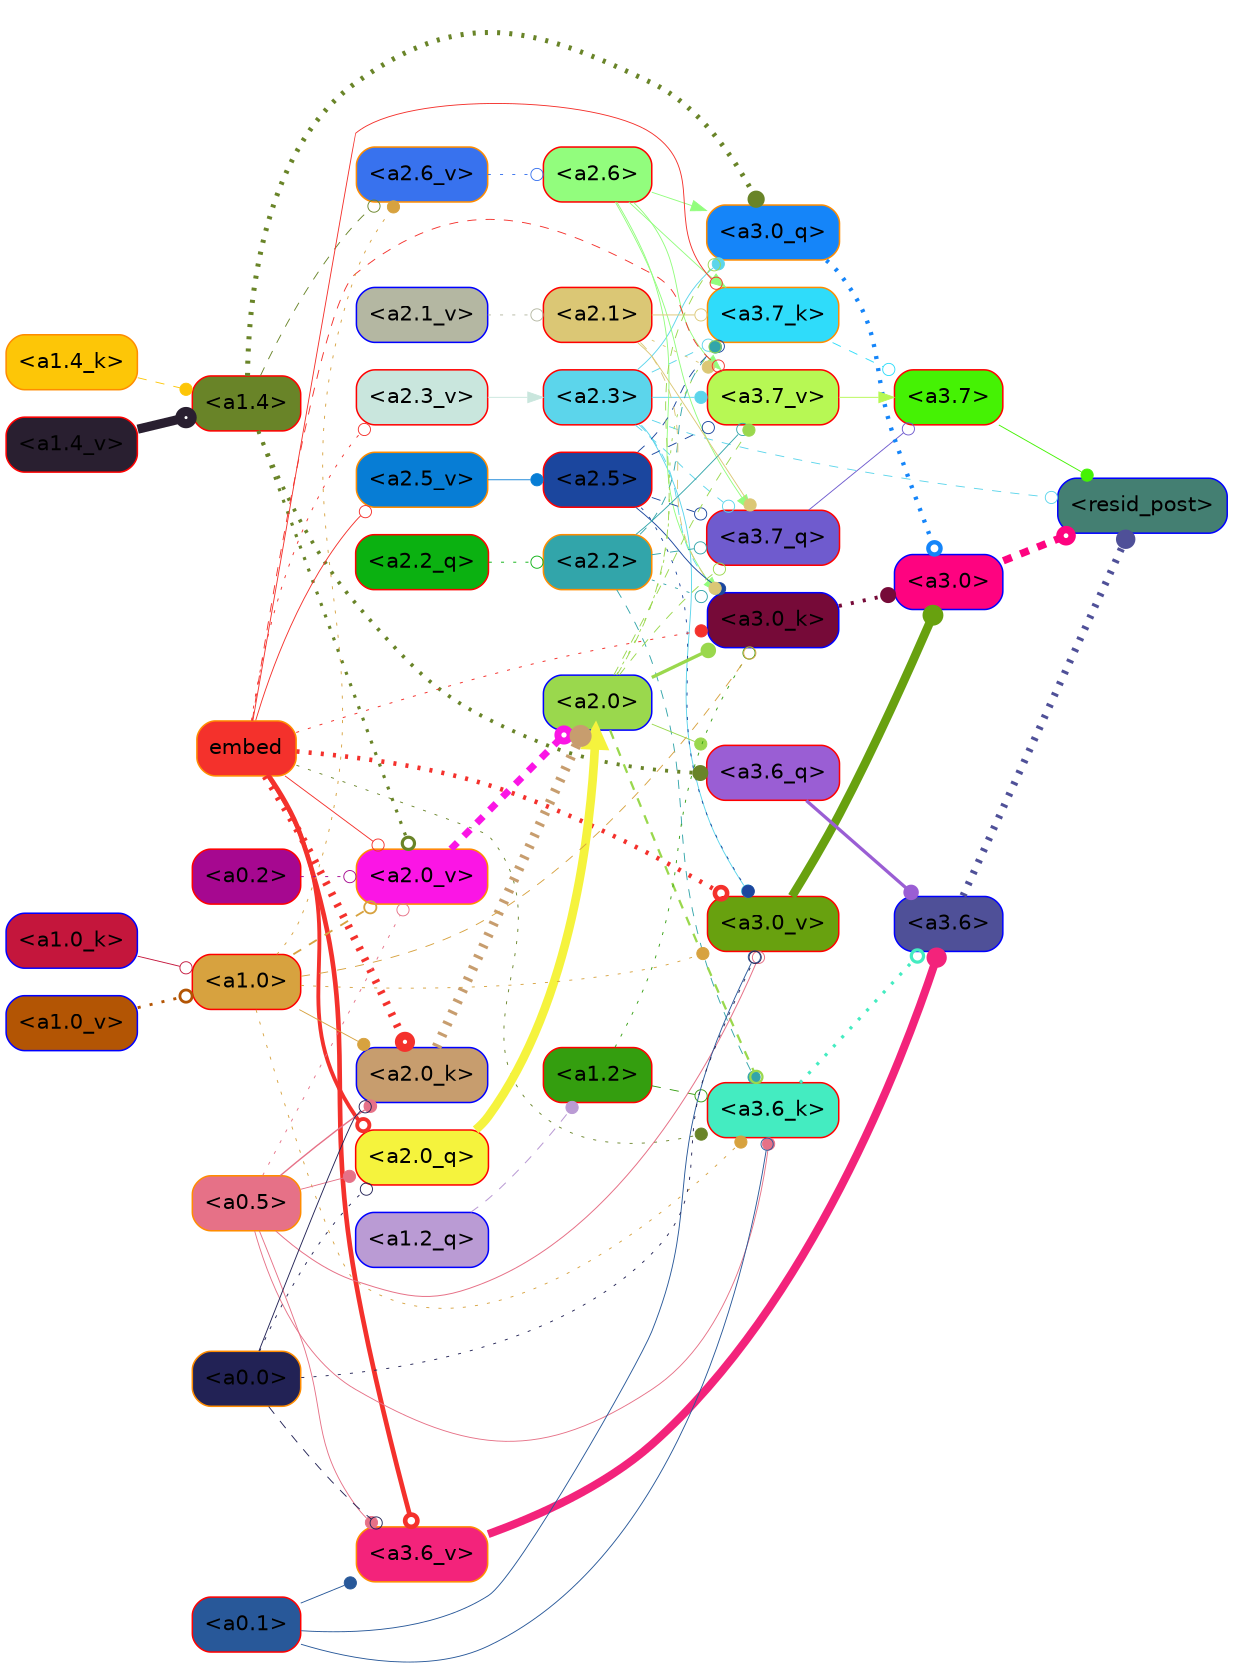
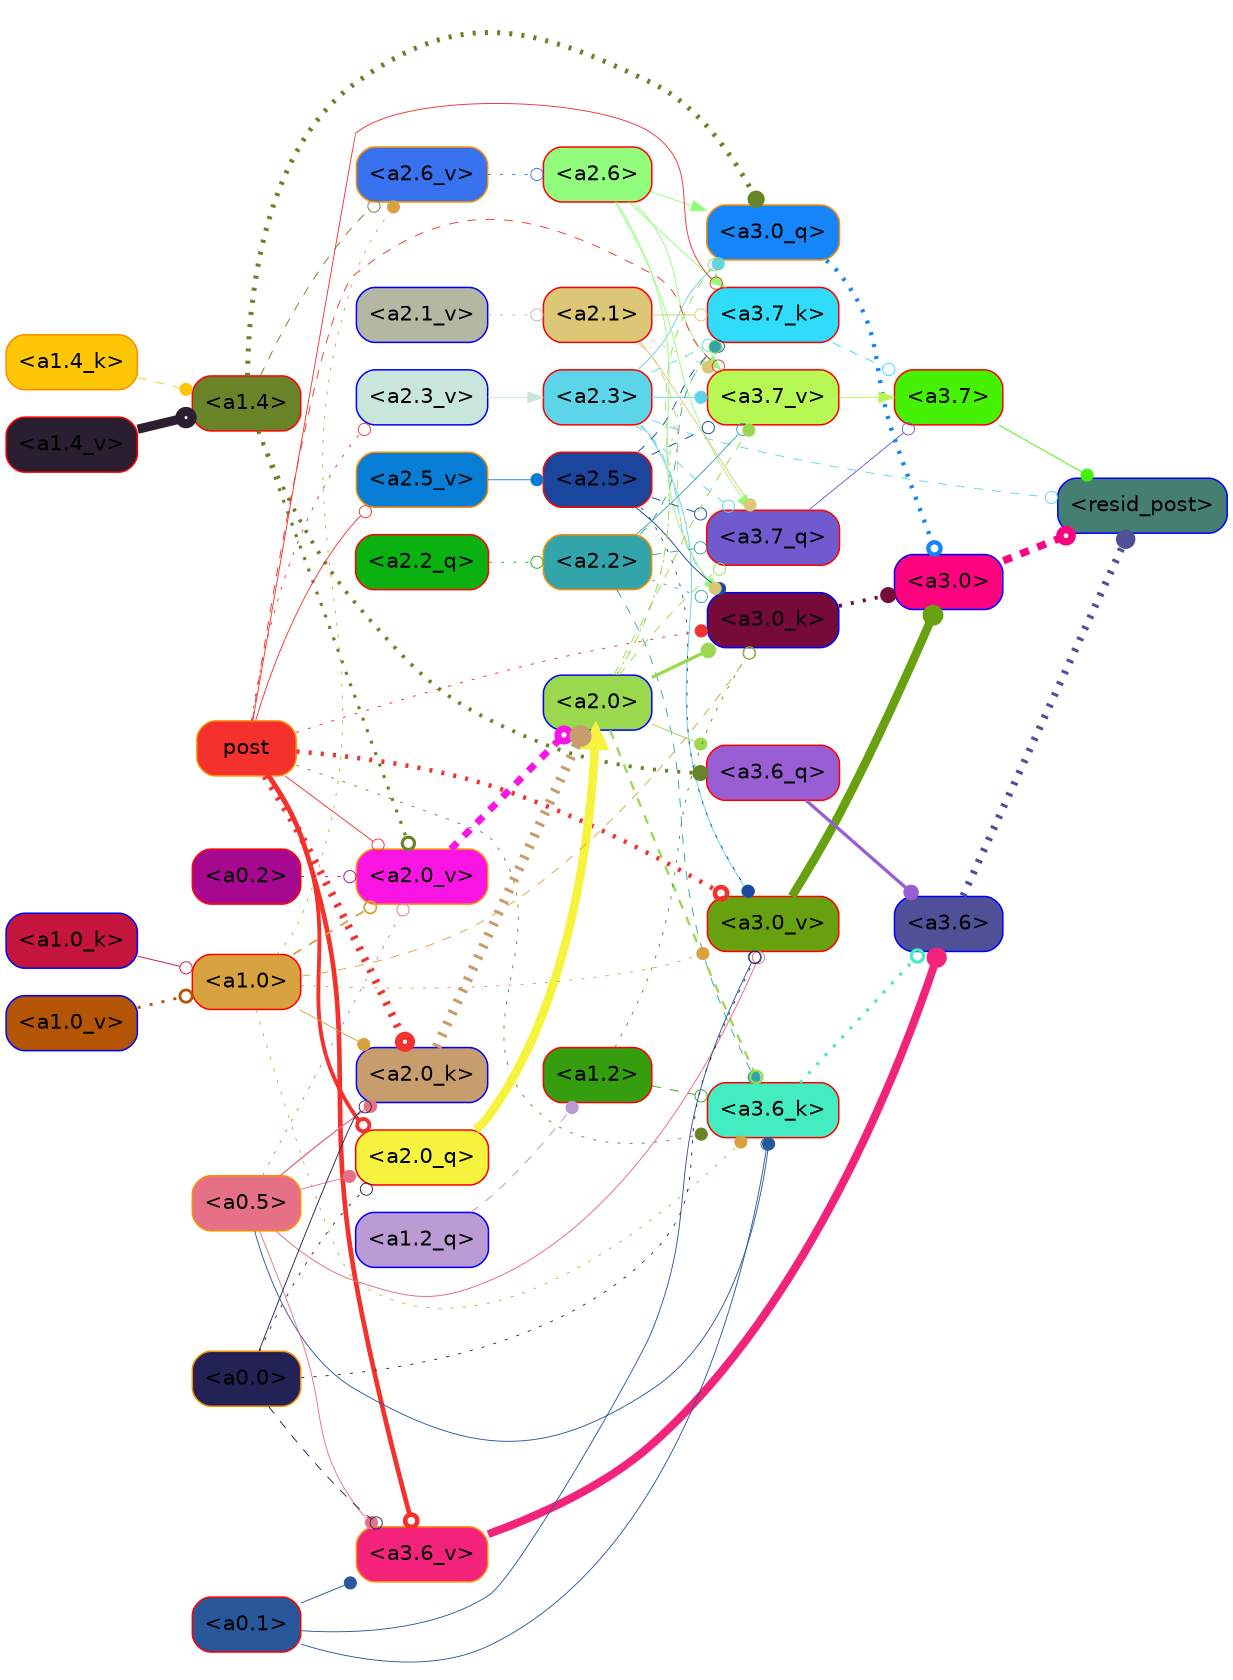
(773, 315) -> (773, 315)
(422, 397) -> (422, 397)
(247, 748) -> (247, 748)
(545, 1437) -> (545, 1437)
